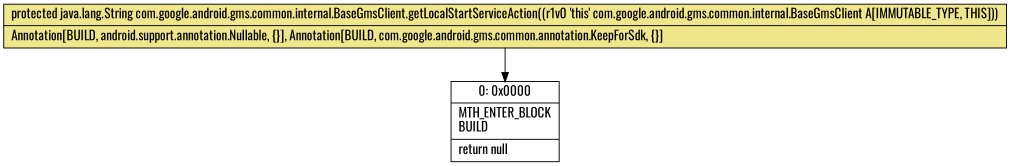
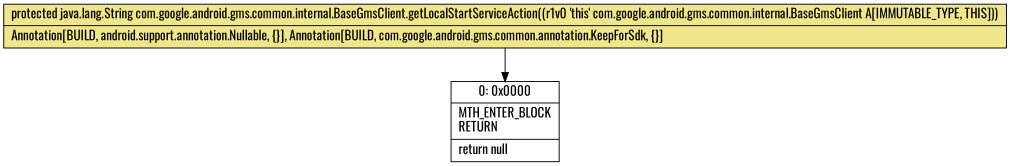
(473, 128) -> (479, 128)
